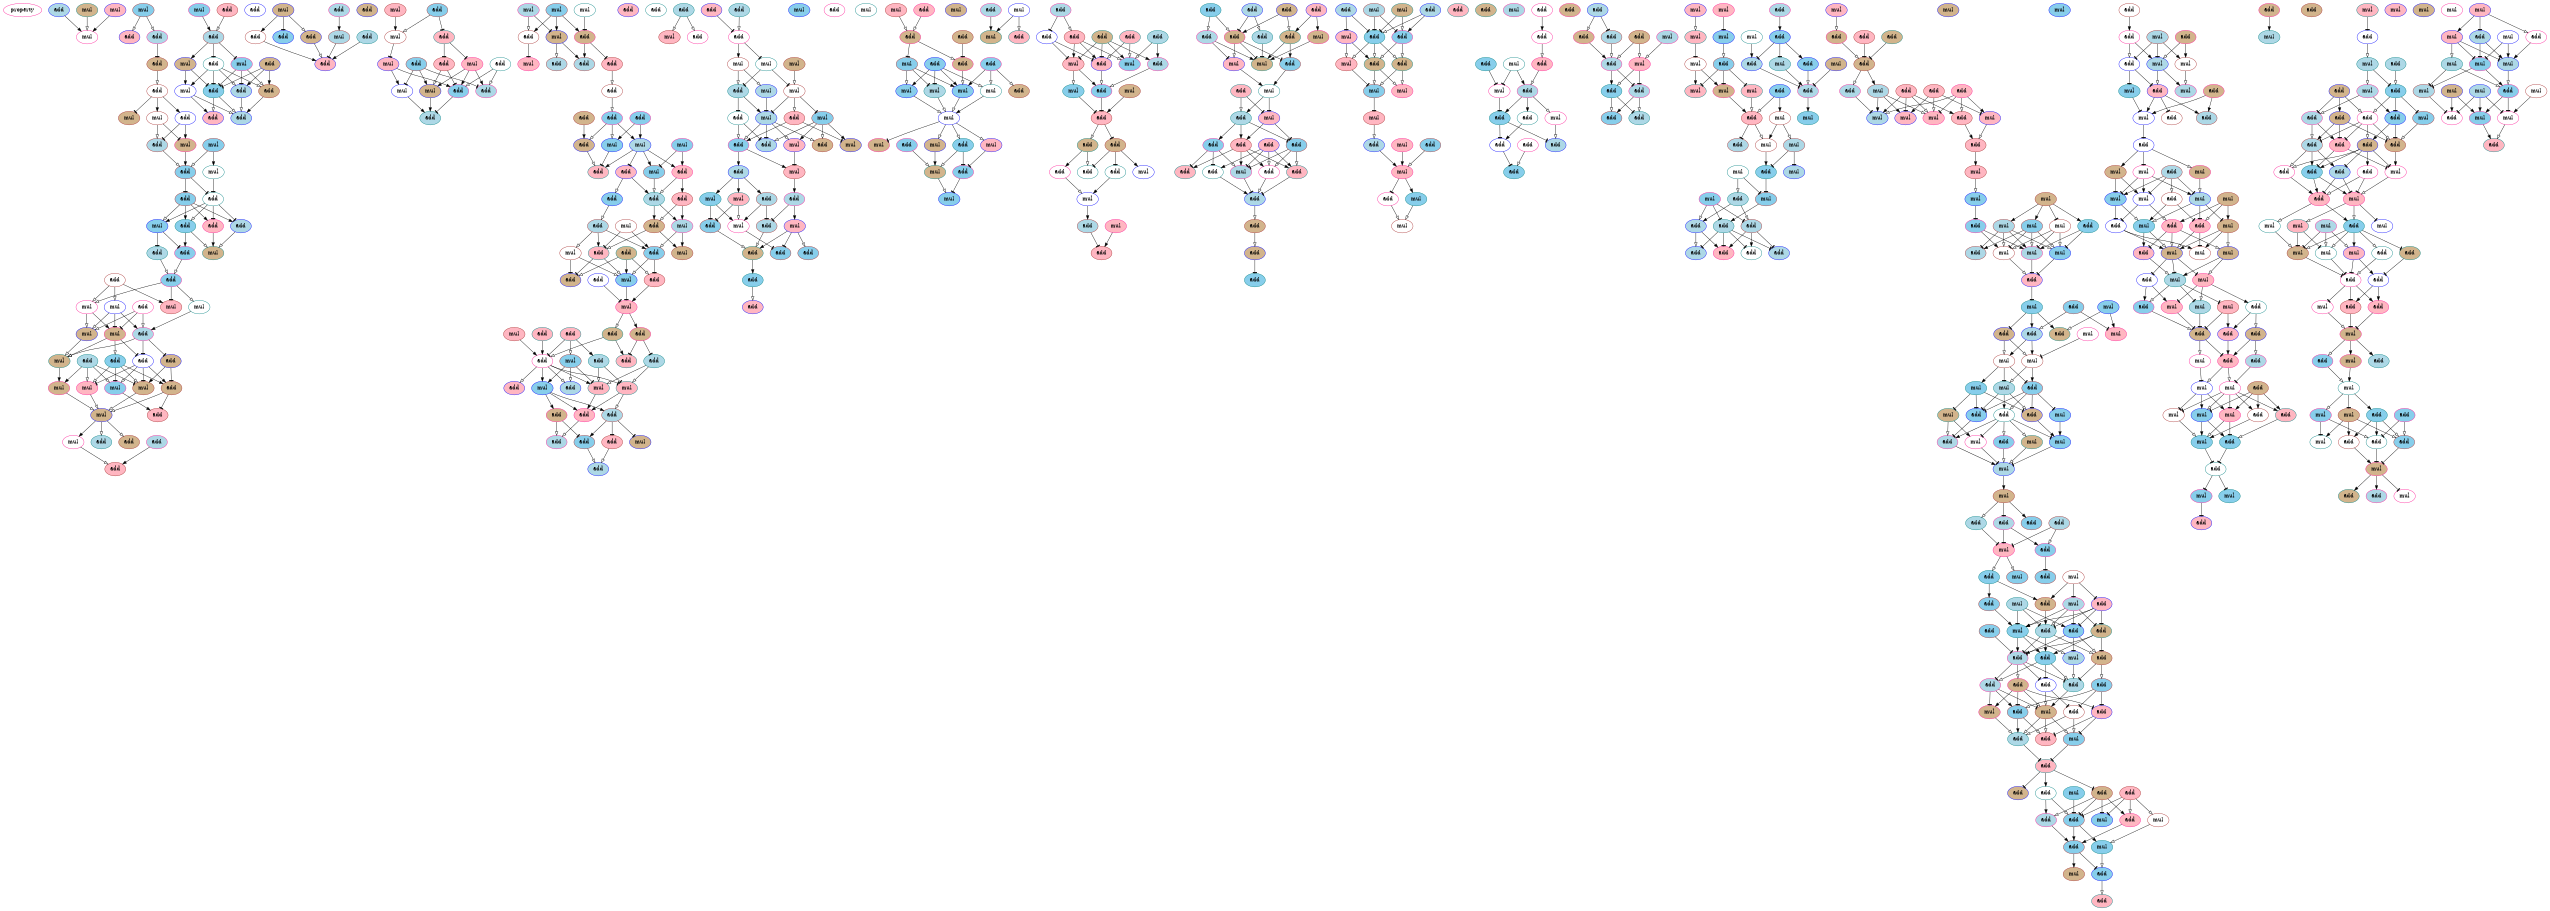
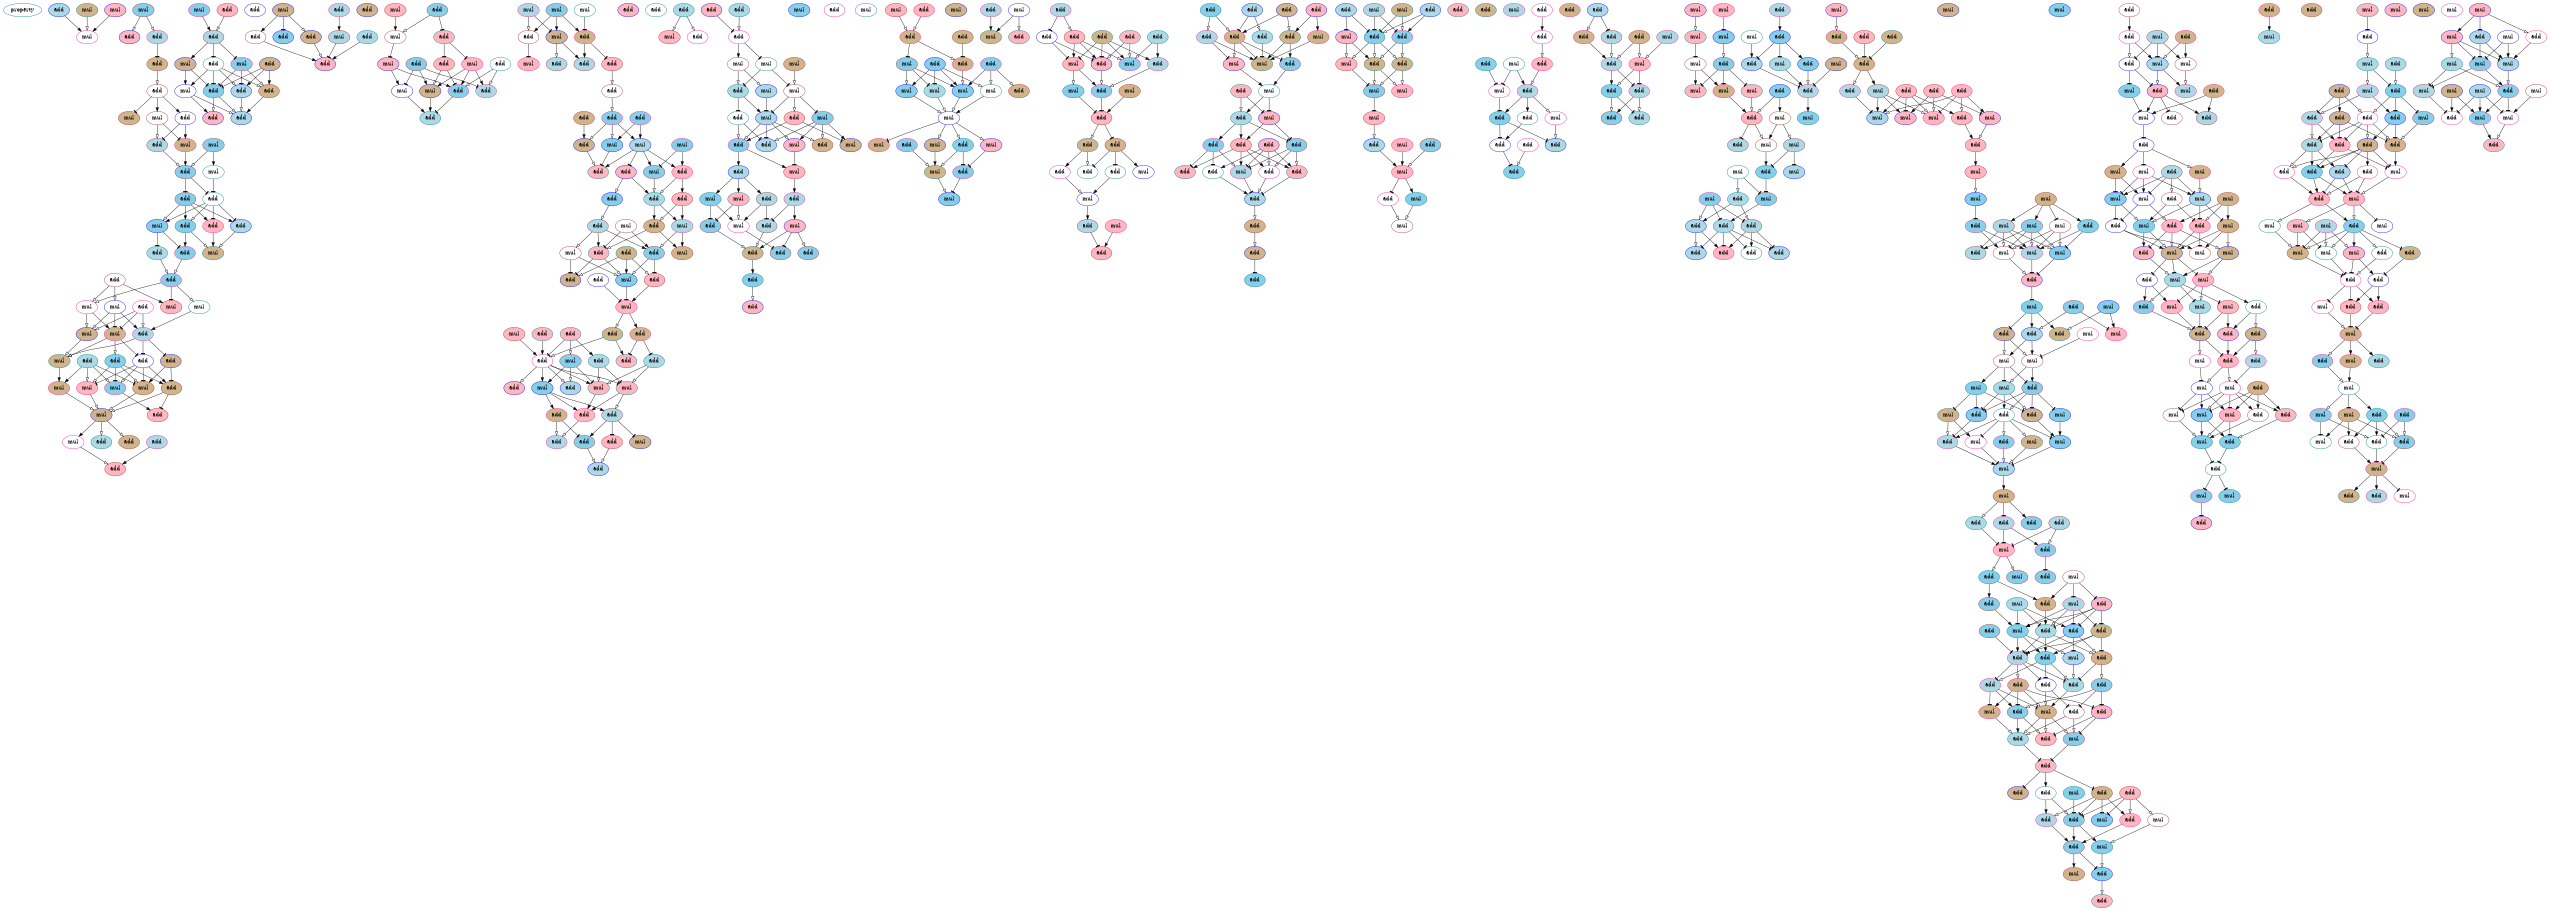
(23, 10) -> (23, 10)
